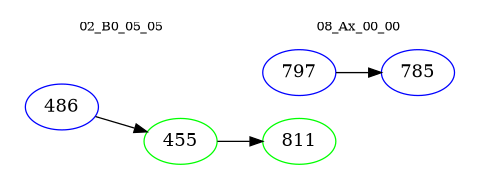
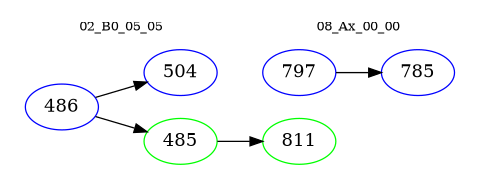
none -> (181, 73)
(181, 141) -> (181, 141)
